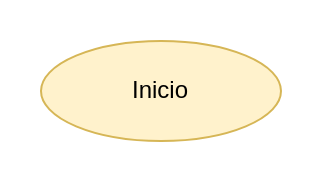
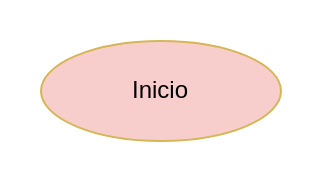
(161, 91) -> (161, 91)
